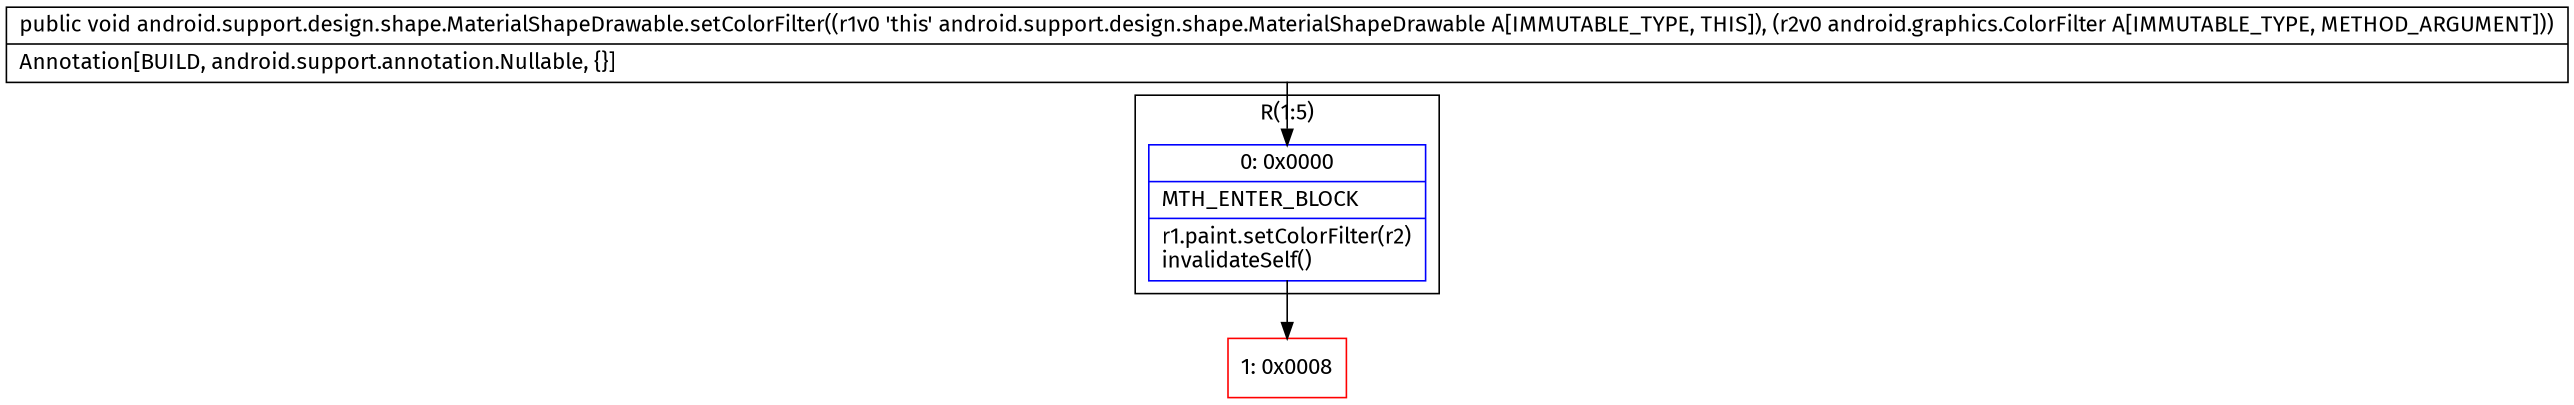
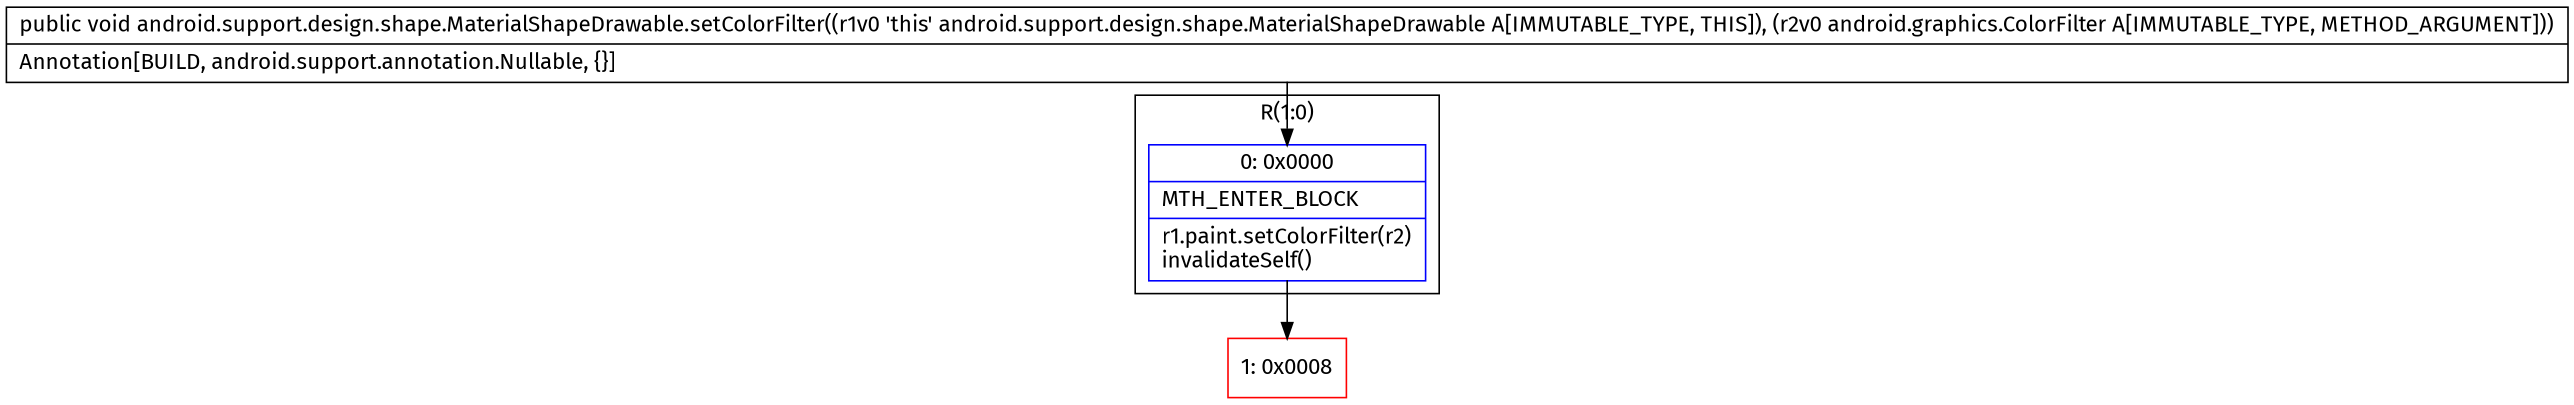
(1287, 114) -> (1287, 114)
